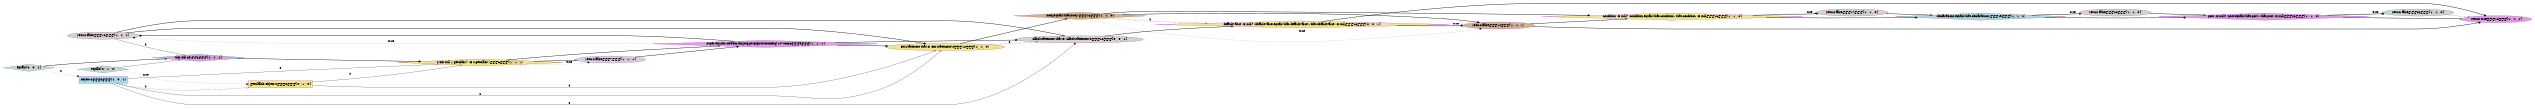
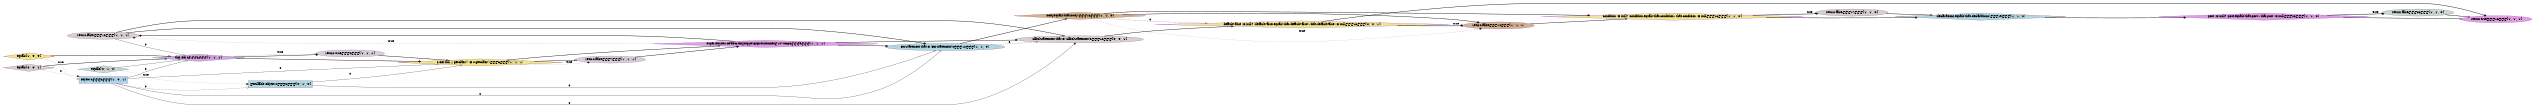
(2115, 13) -> none
(2457, 16) -> (2457, 16)
(2006, 29) -> none
(945, 47) -> (945, 47)
none -> (350, 53)
none -> (29, 56)
(29, 68) -> (29, 68)
none -> (156, 69)
(280, 84) -> (280, 84)
